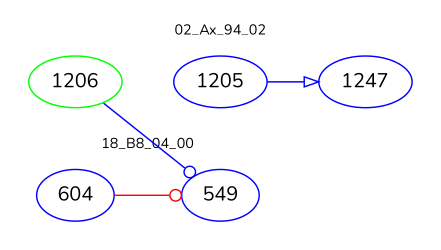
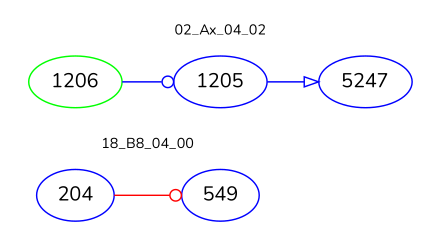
(220, 31) -> (220, 31)
(365, 82) -> (365, 82)
(150, 140) -> (142, 82)
(75, 195) -> (75, 195)
